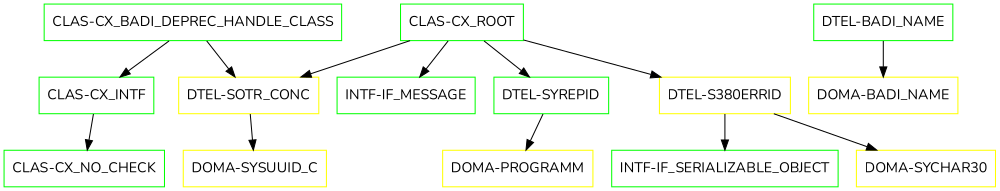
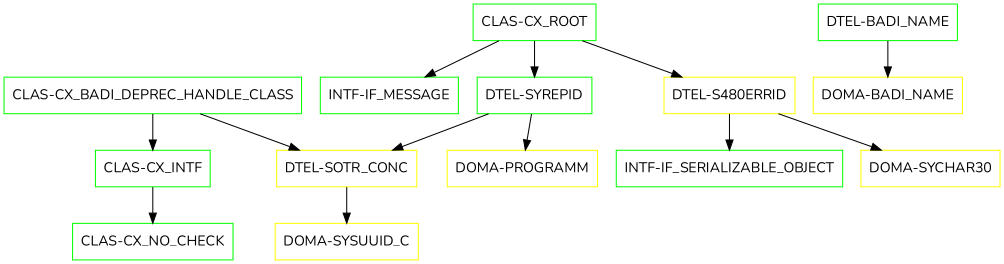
(360, 57) -> (445, 130)
(725, 95) -> (729, 95)
